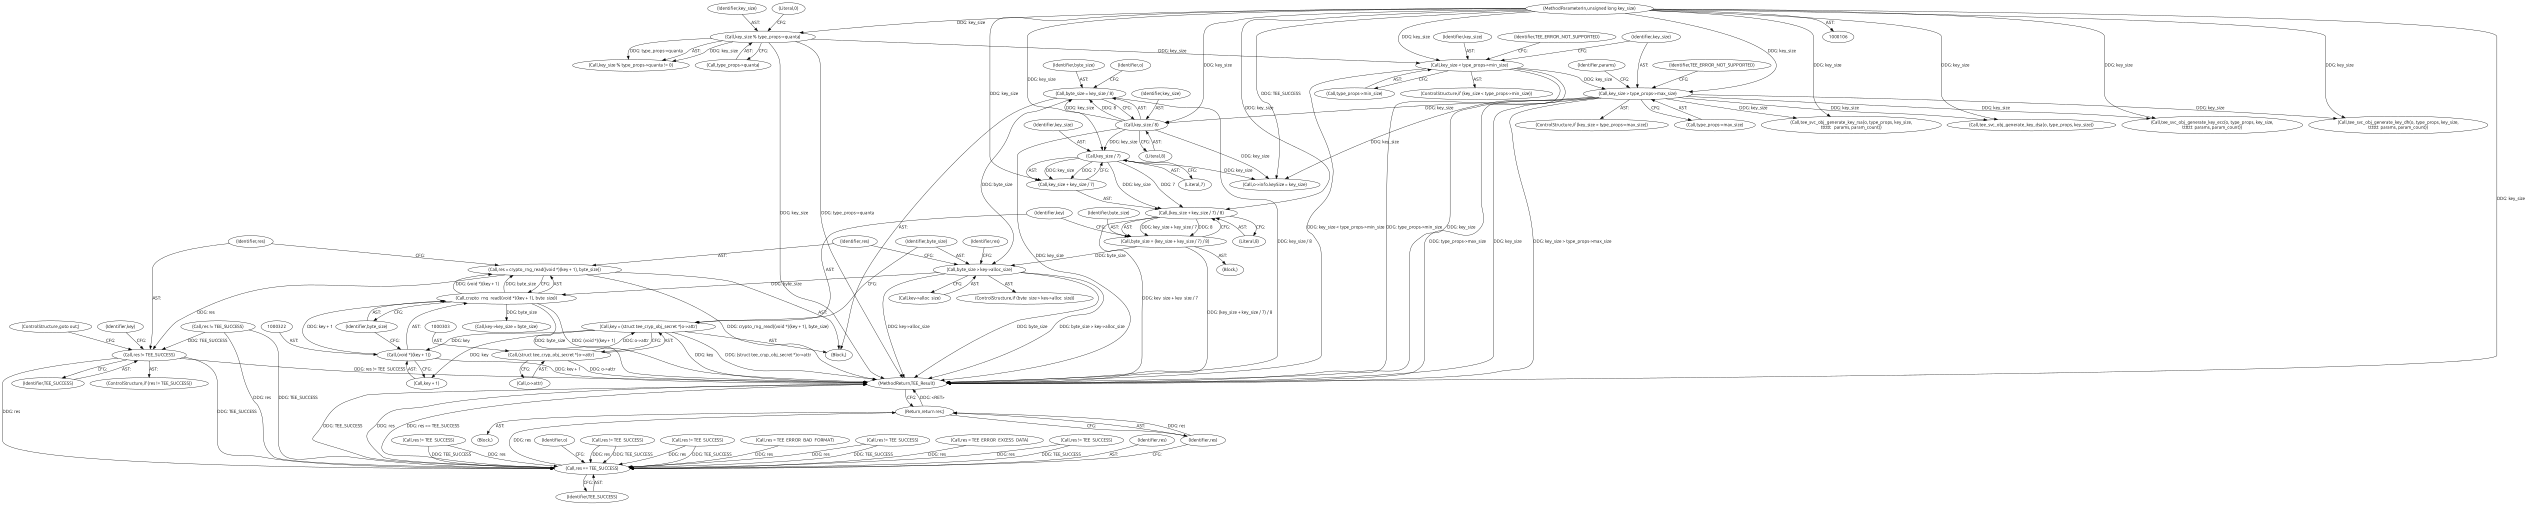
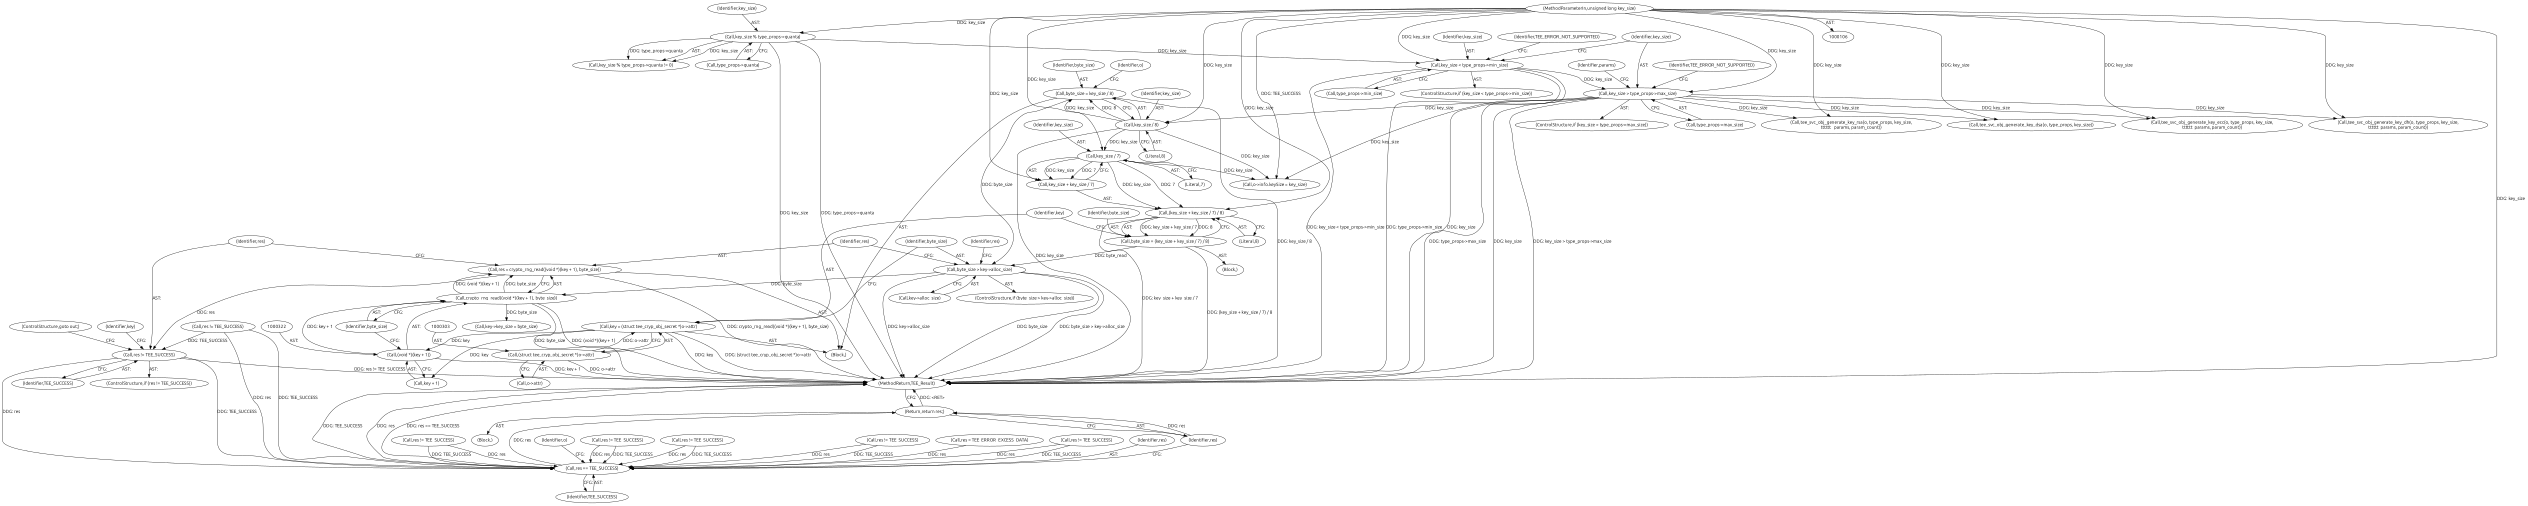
(789, 9) -> none
(1111, 256) -> (1111, 256)
(795, 440) -> none
